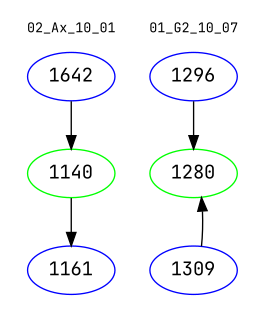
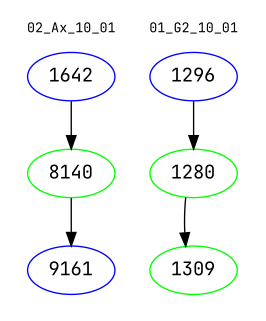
(194, 29) -> (194, 29)
(71, 173) -> (71, 173)
(203, 229) -> (185, 215)
(71, 270) -> (71, 270)
(194, 270) -> (194, 270)
